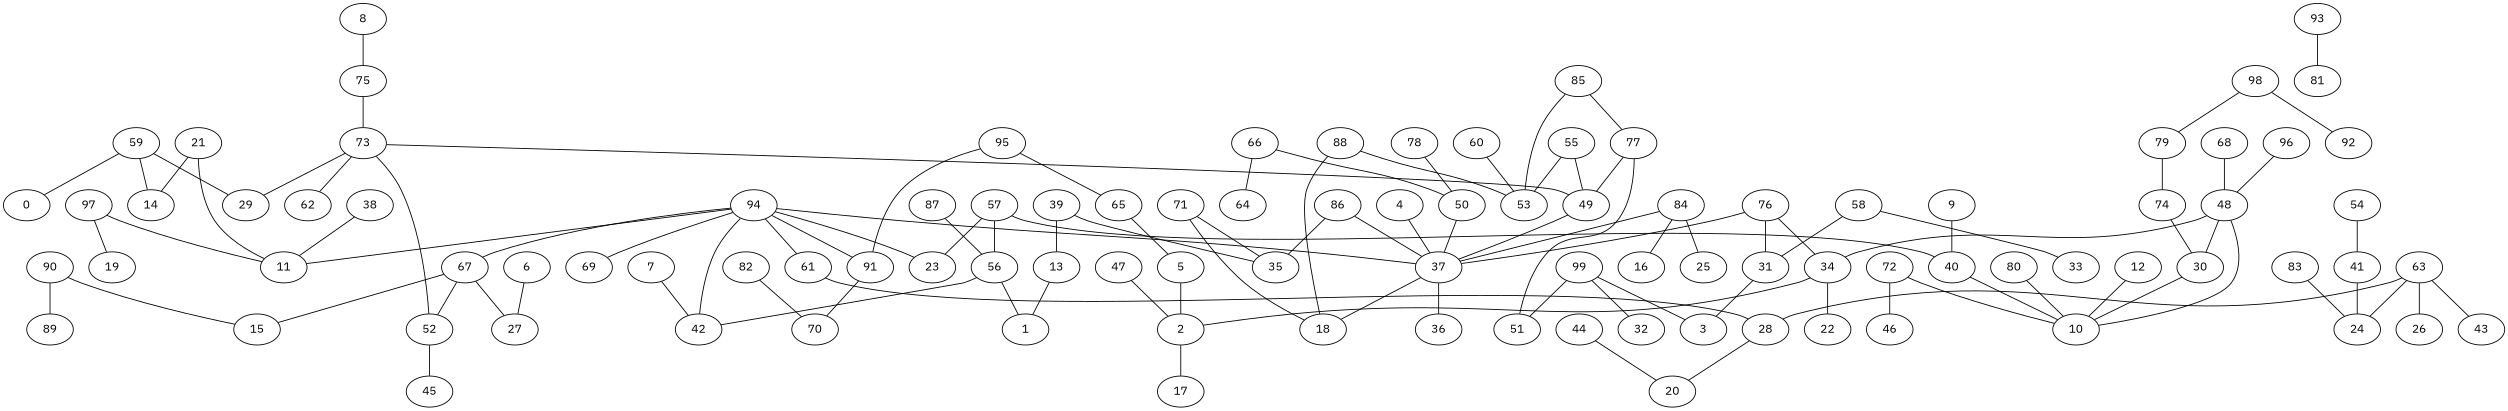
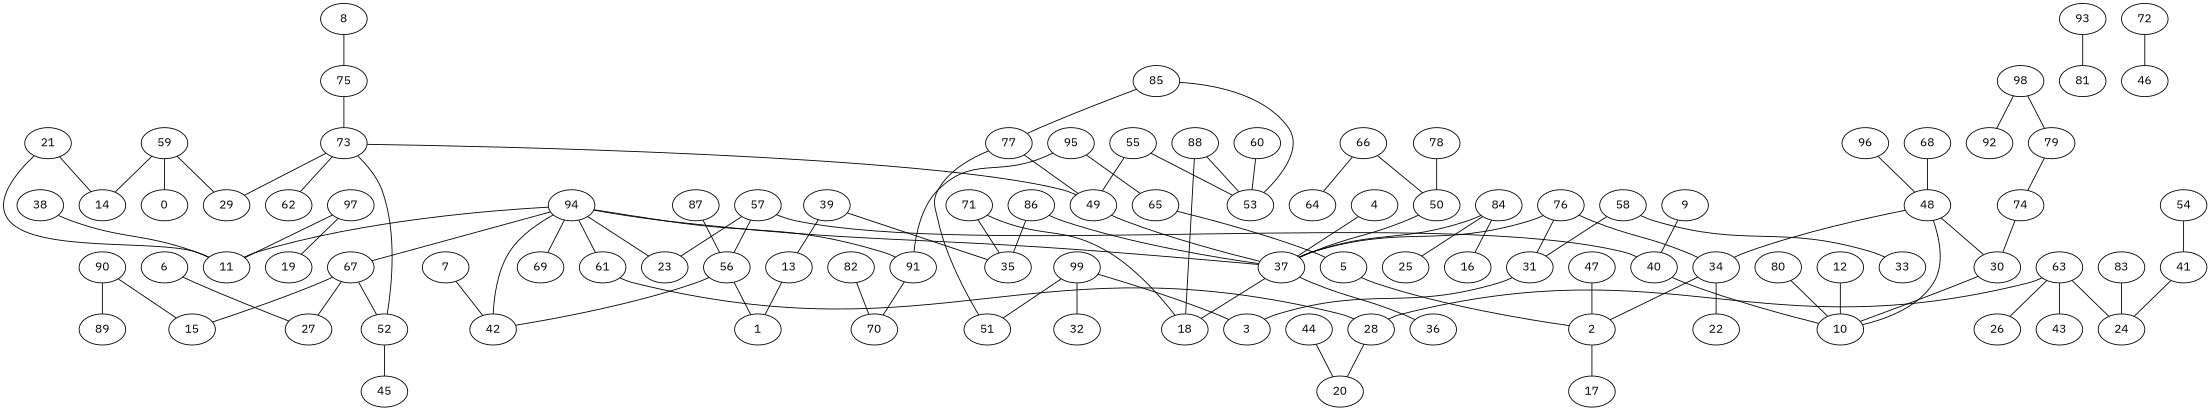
(1980, 303) -> none
